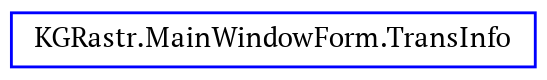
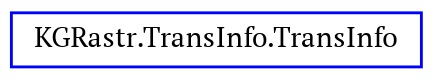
(273, 40) -> (216, 40)
